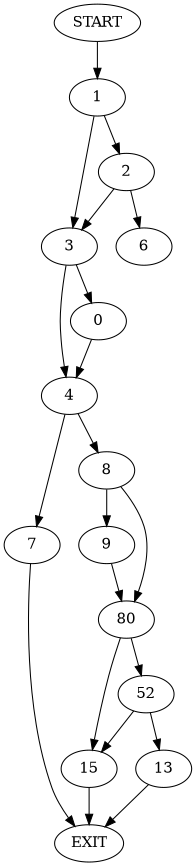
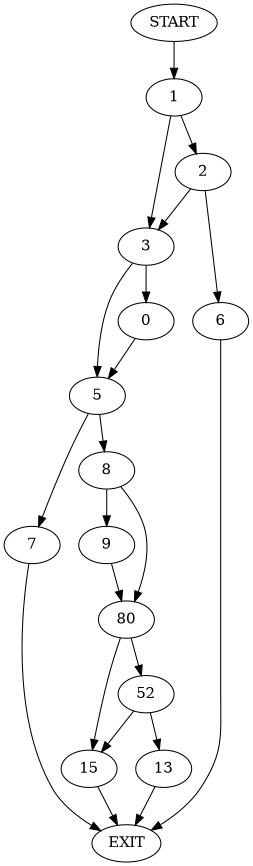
(69, 396) -> (97, 396)
none -> (221, 593)
